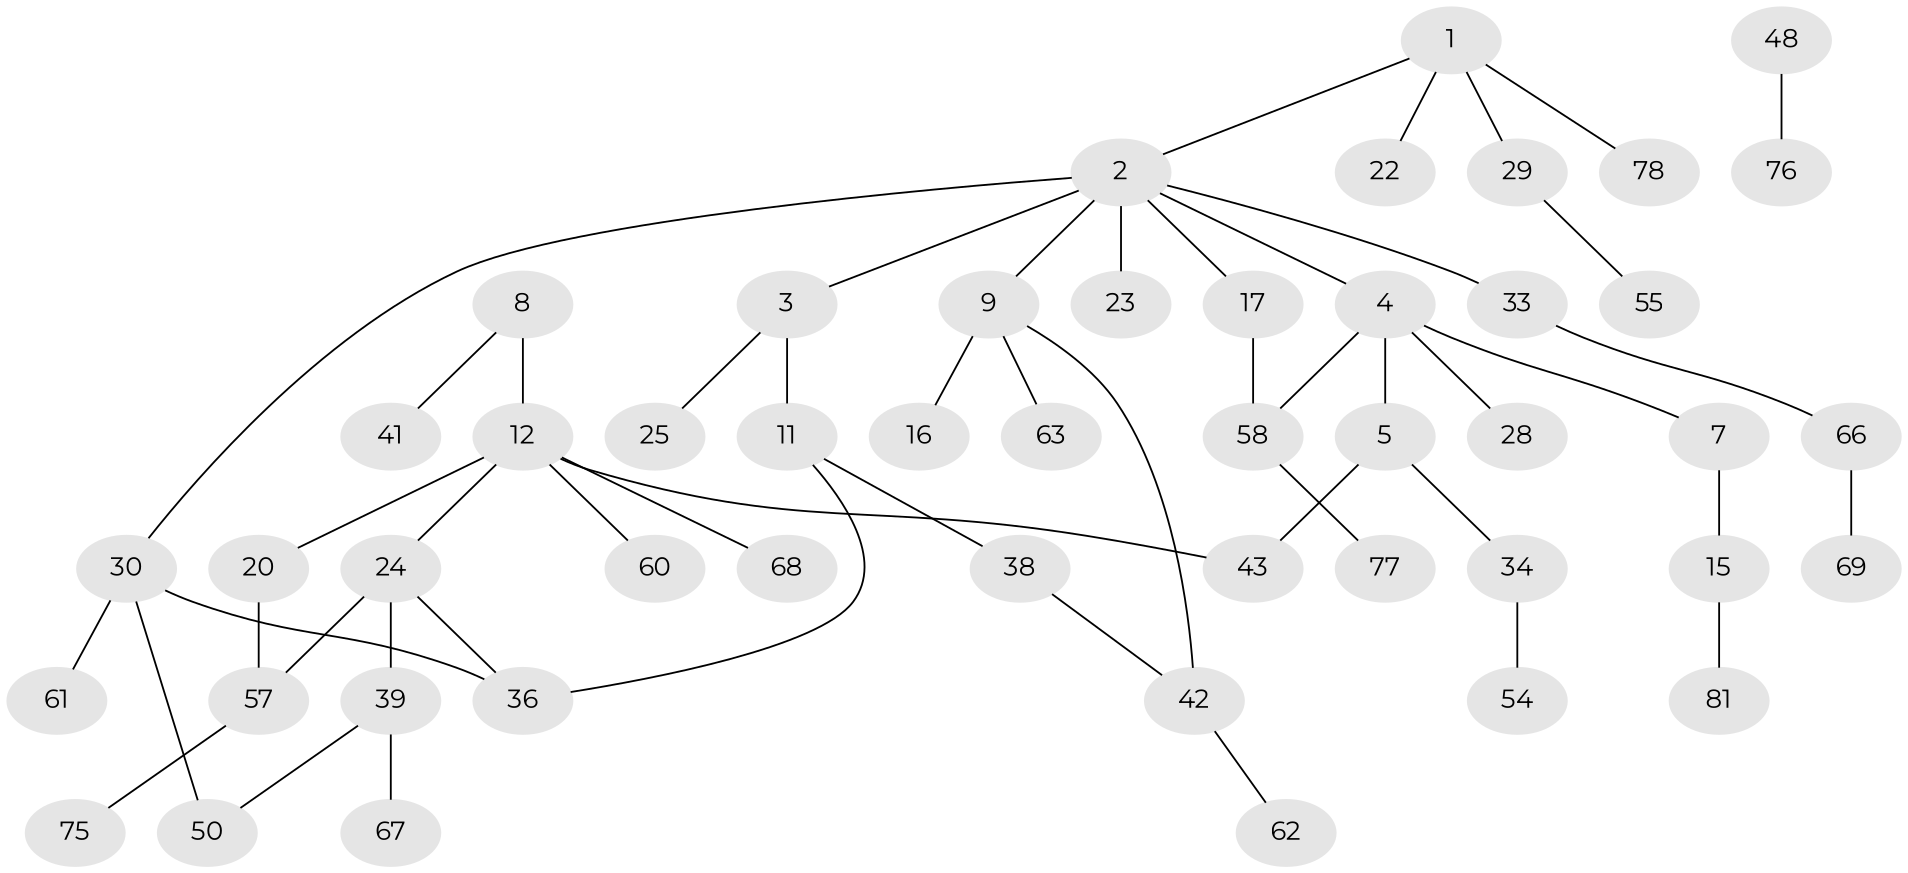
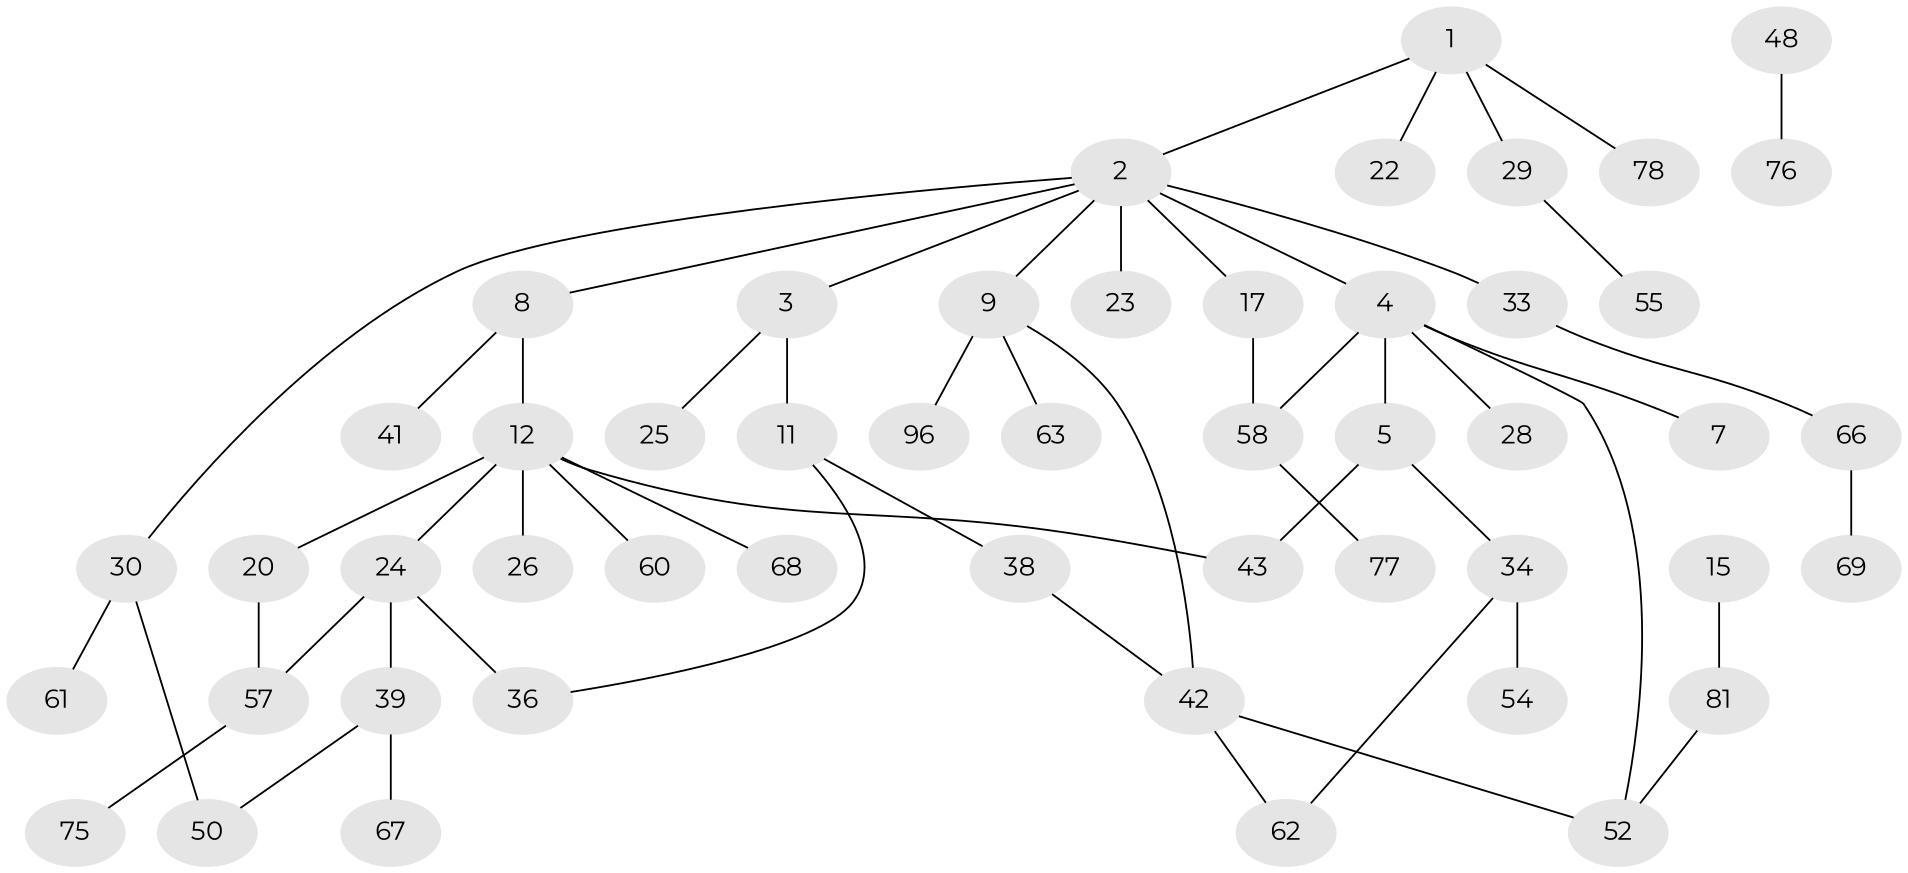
none -> (822, 238)
(919, 437) -> (919, 437)
(1719, 503) -> none
none -> (523, 569)
(308, 632) -> none
none -> (1402, 701)
none -> (1618, 833)
